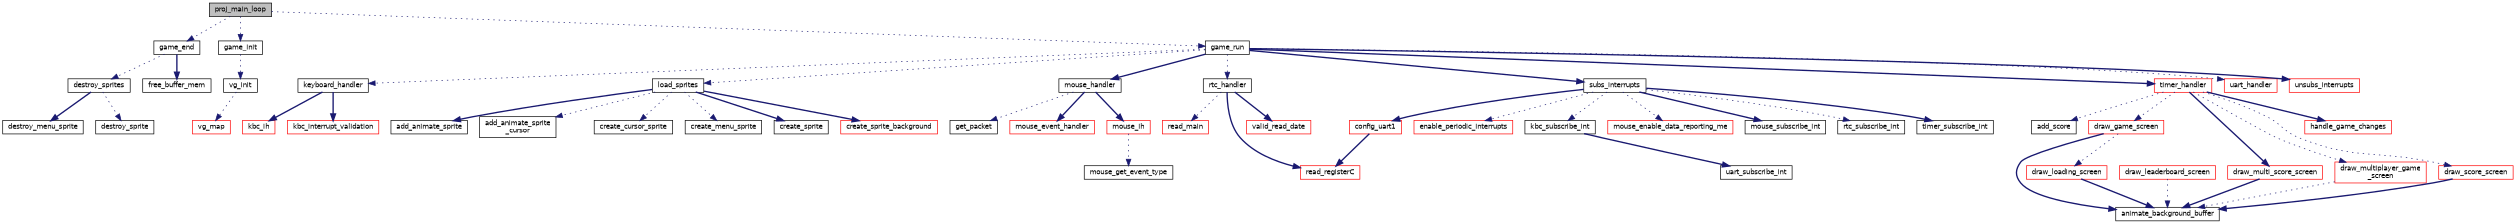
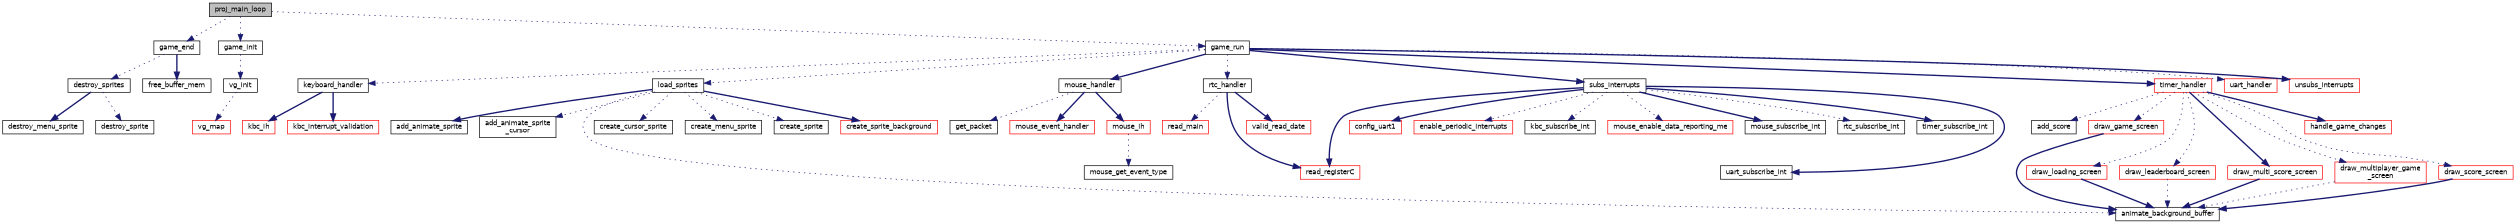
(736, 105) -> (736, 105)
none -> (2194, 128)
(1355, 147) -> (1439, 98)
(2099, 148) -> (2159, 145)
(1653, 149) -> (1939, 100)
none -> (1300, 197)
